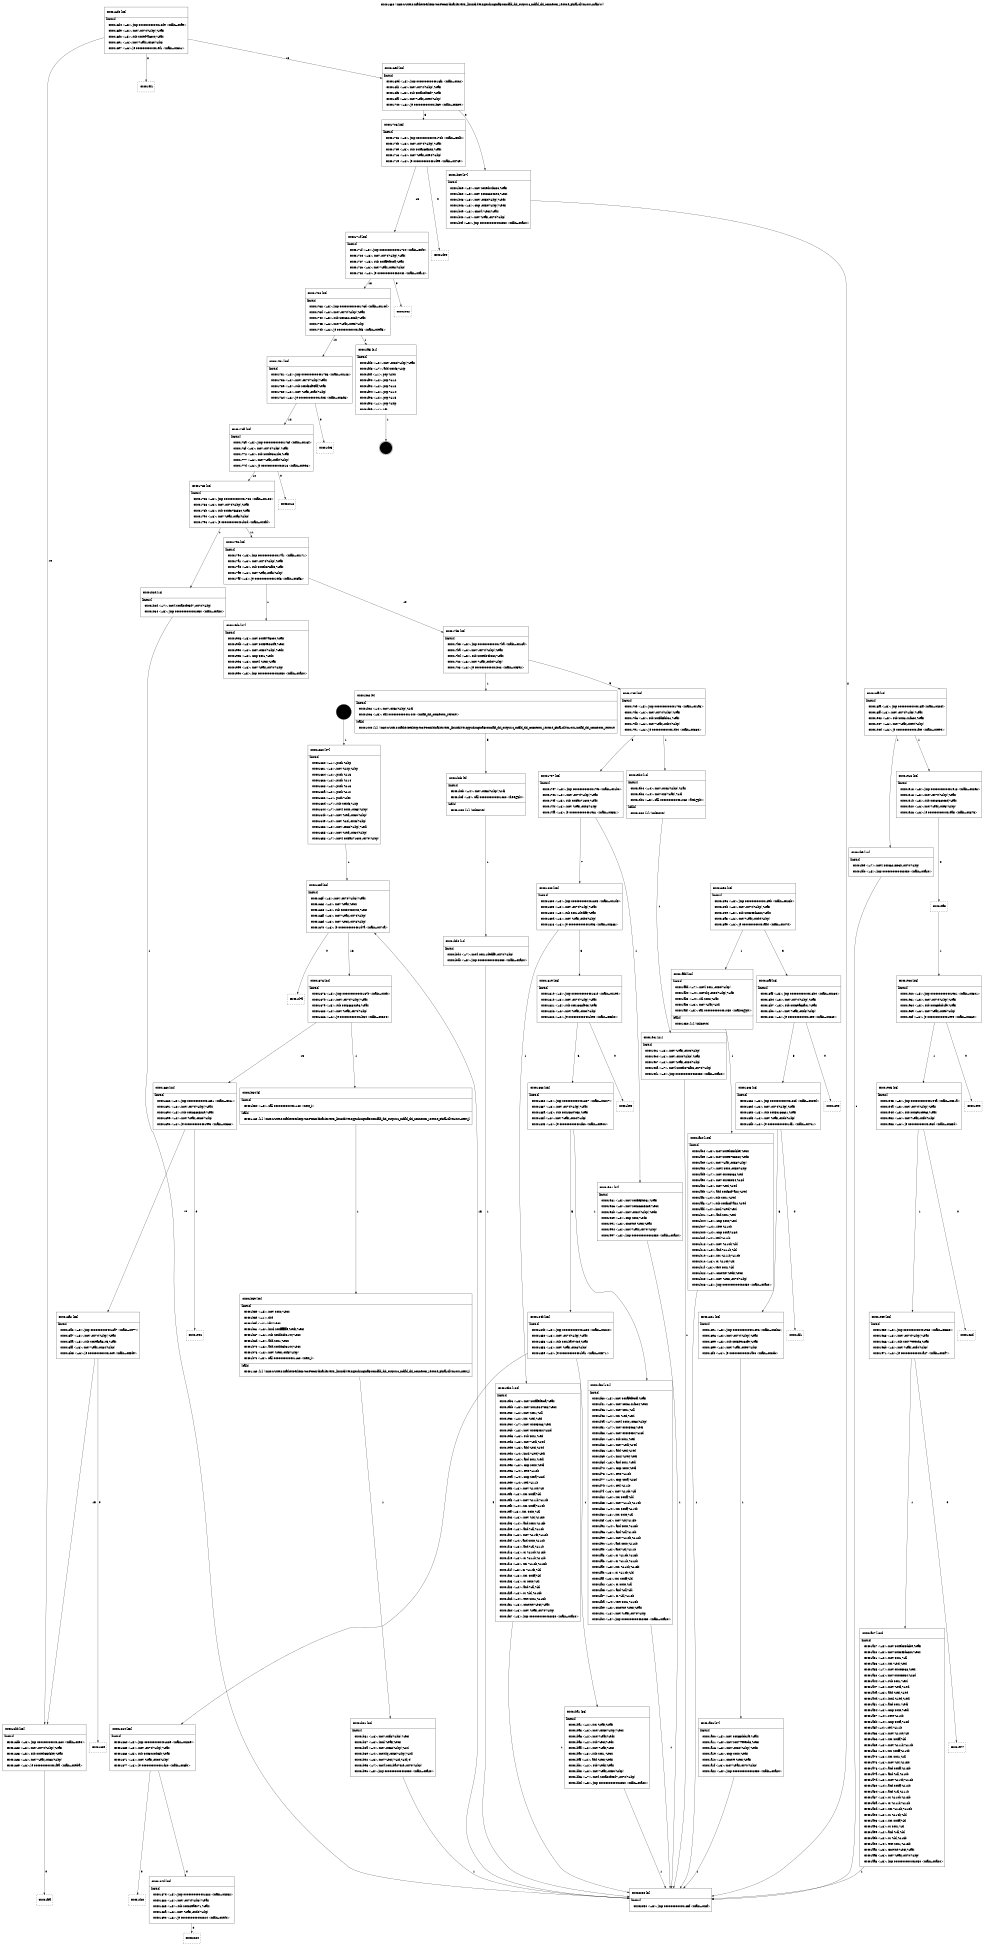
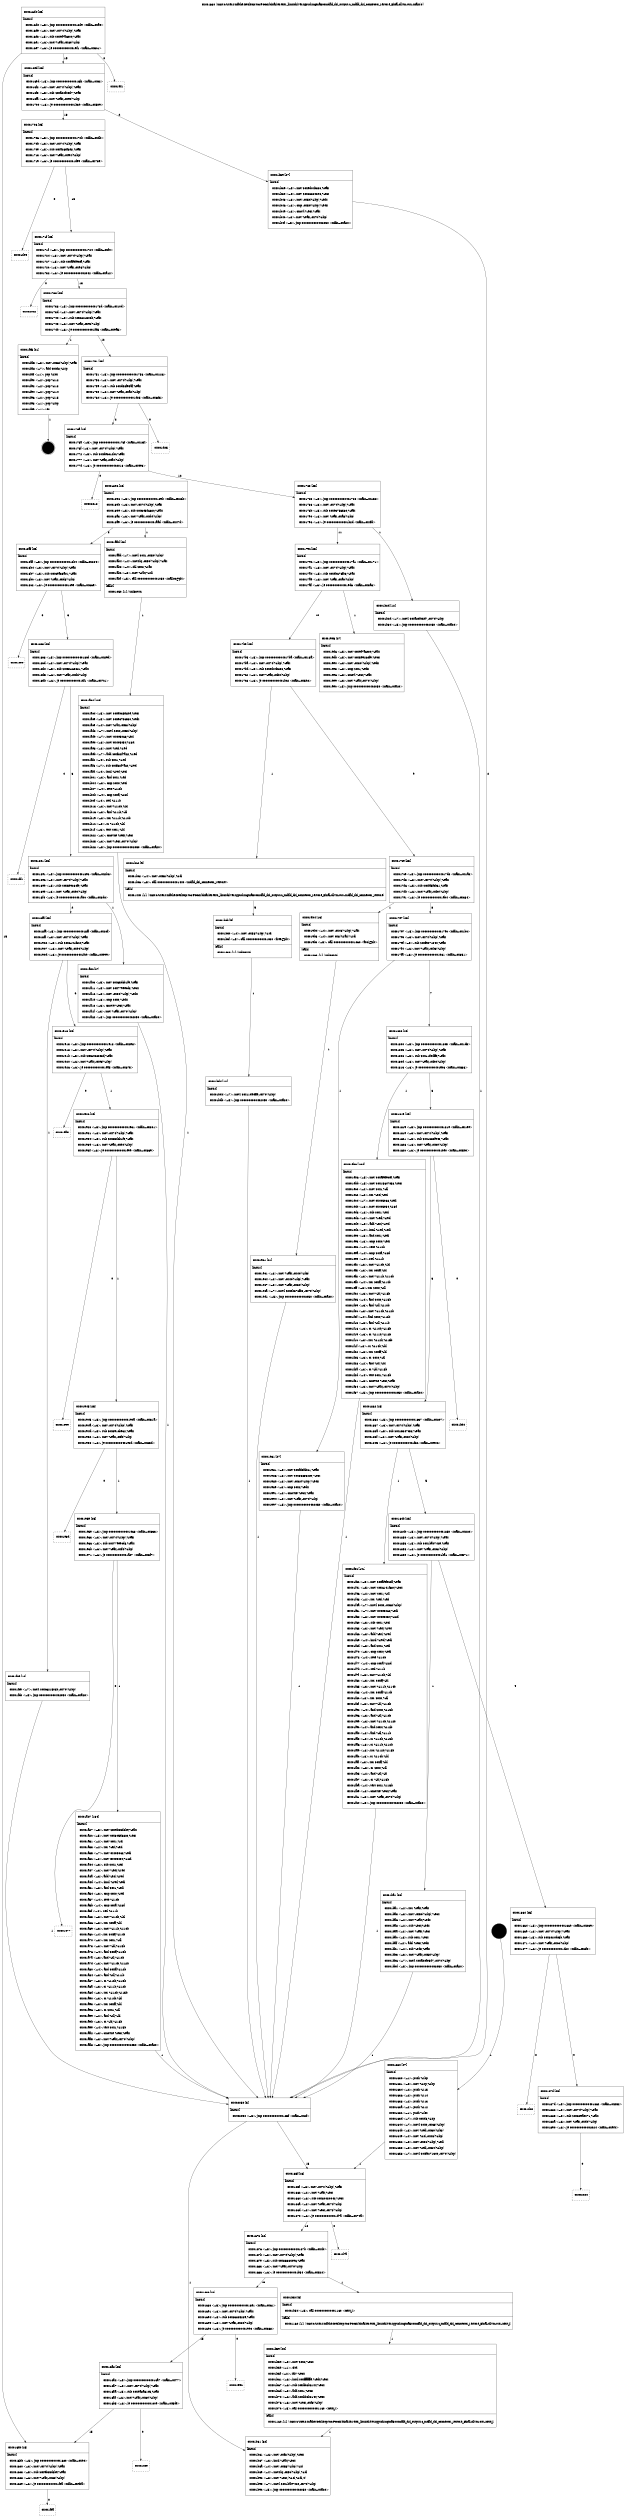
(425, 115) -> (65, 115)
(289, 420) -> (115, 420)
(918, 740) -> (75, 994)
none -> (71, 907)
(939, 943) -> (105, 1090)
(489, 1880) -> (188, 2286)
